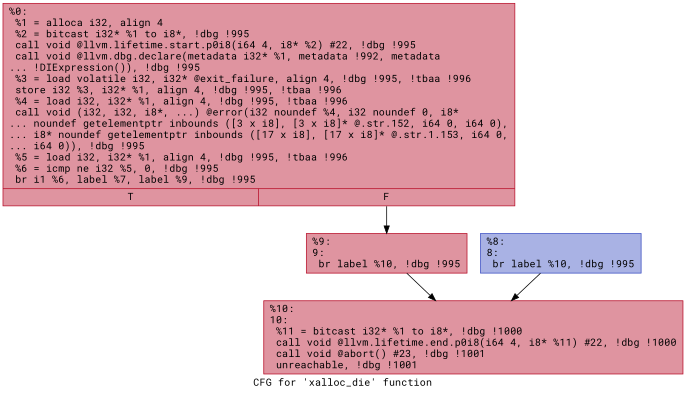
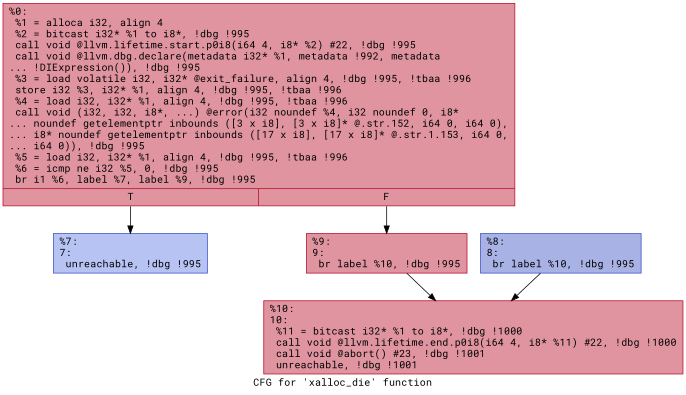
none -> (130, 253)
